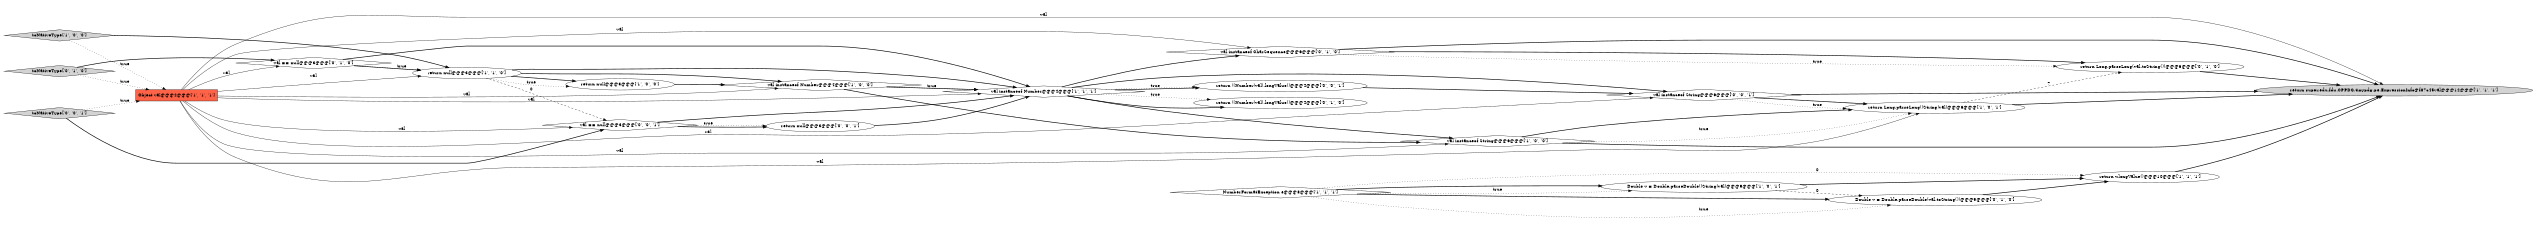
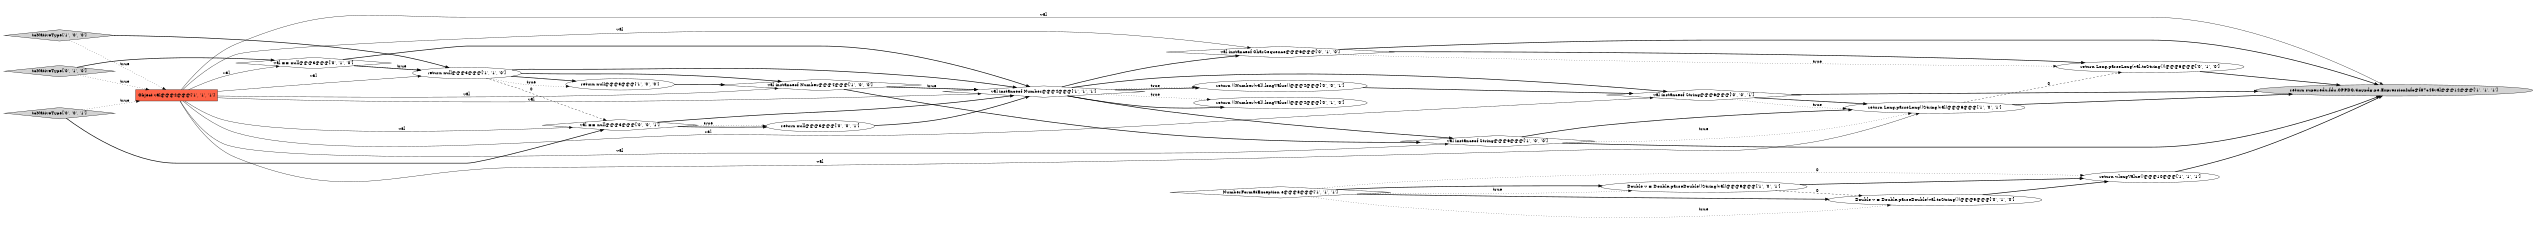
(2049, 84) -> (2049, 84)
